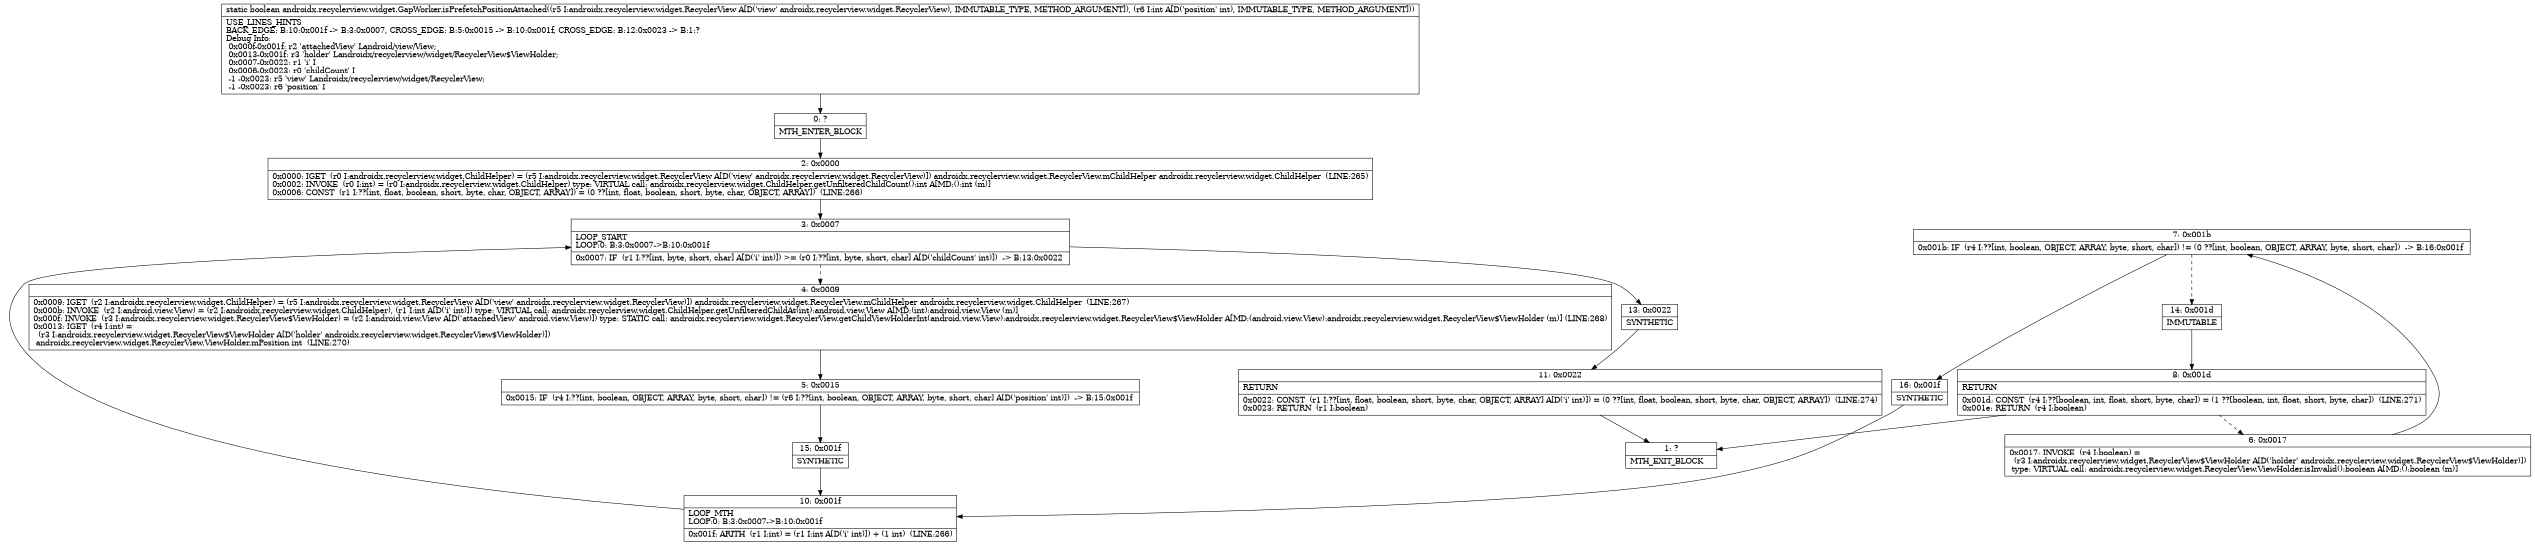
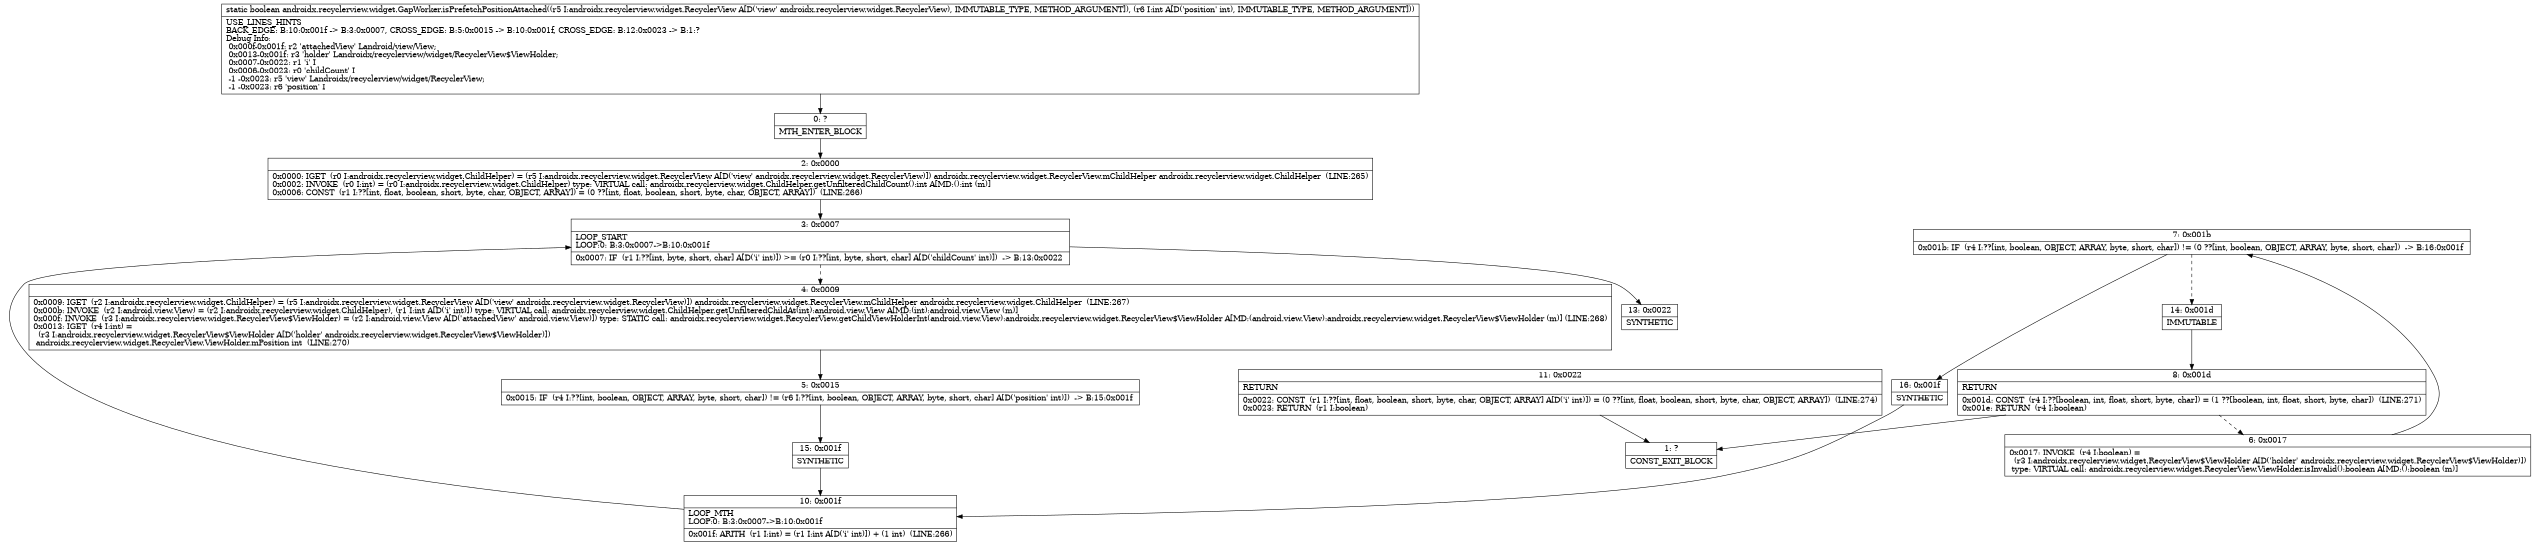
(1618, 349) -> none
(1667, 462) -> (1671, 462)
